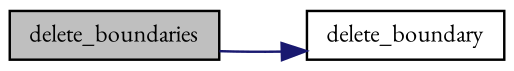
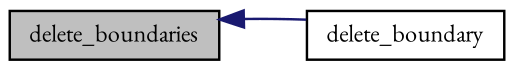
(250, 52) -> (275, 19)
